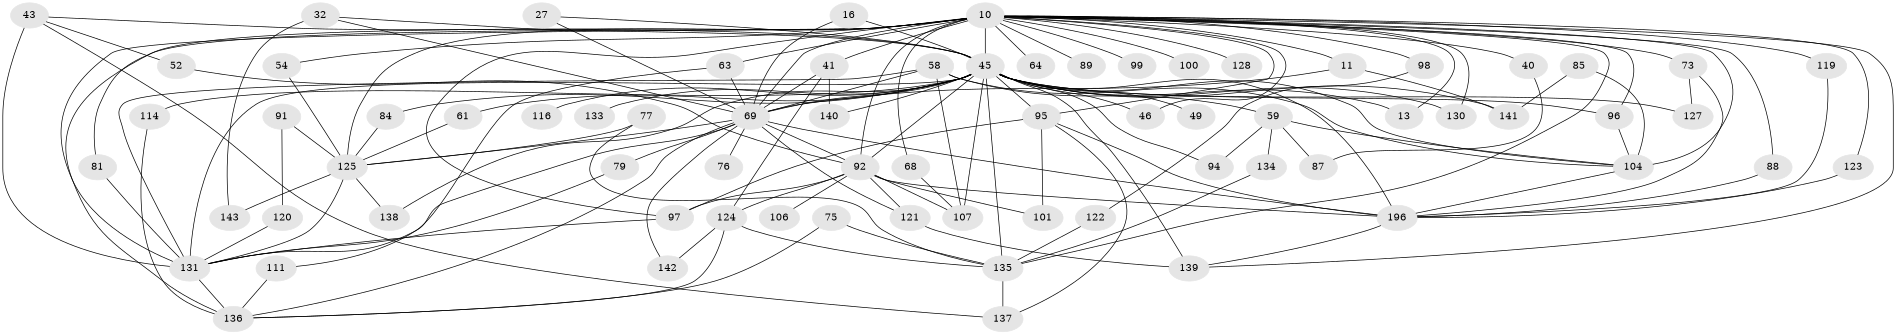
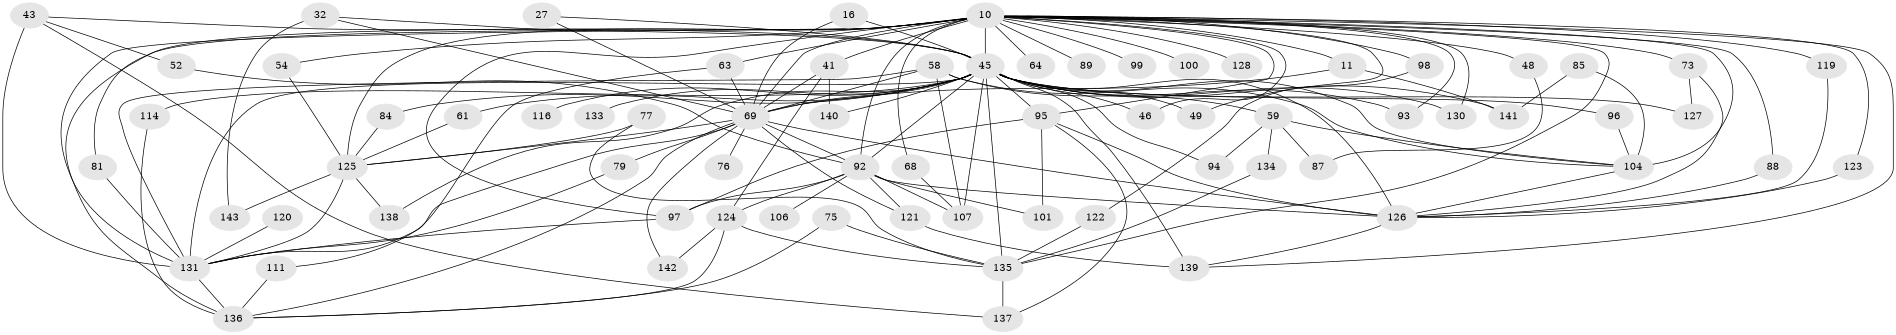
(1345, 27) -> (1372, 53)
(1529, 66) -> (1529, 66)
(282, 117) -> none
(1404, 117) -> (1404, 117)
(1397, 218) -> (1397, 218)
